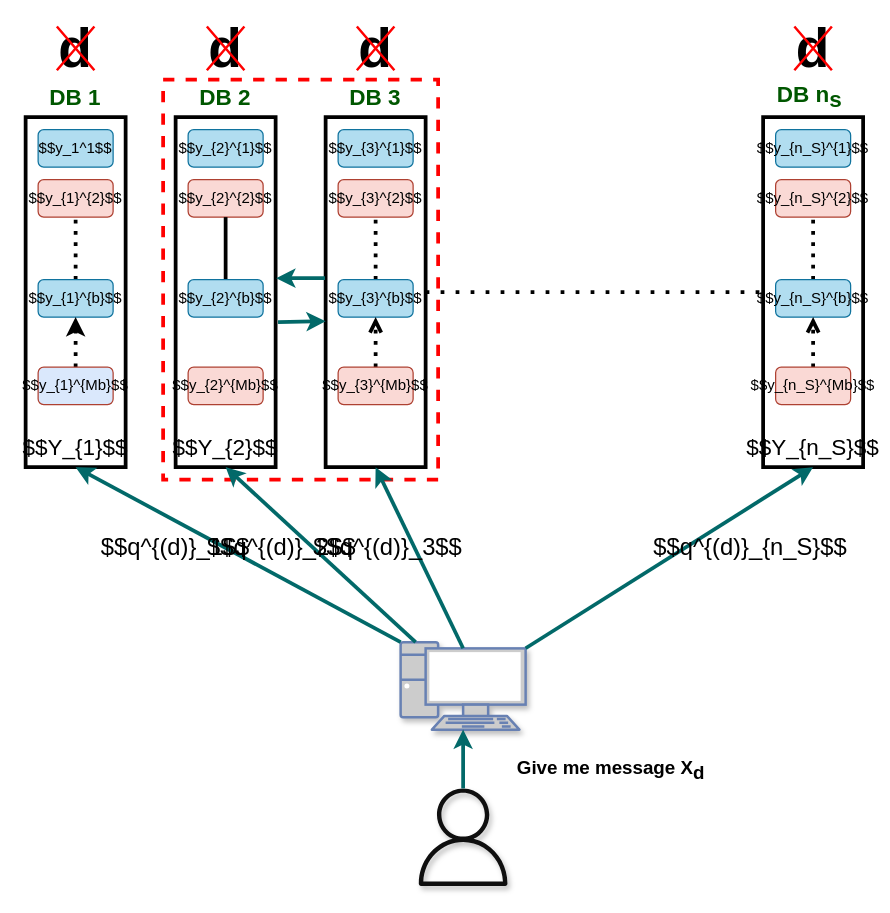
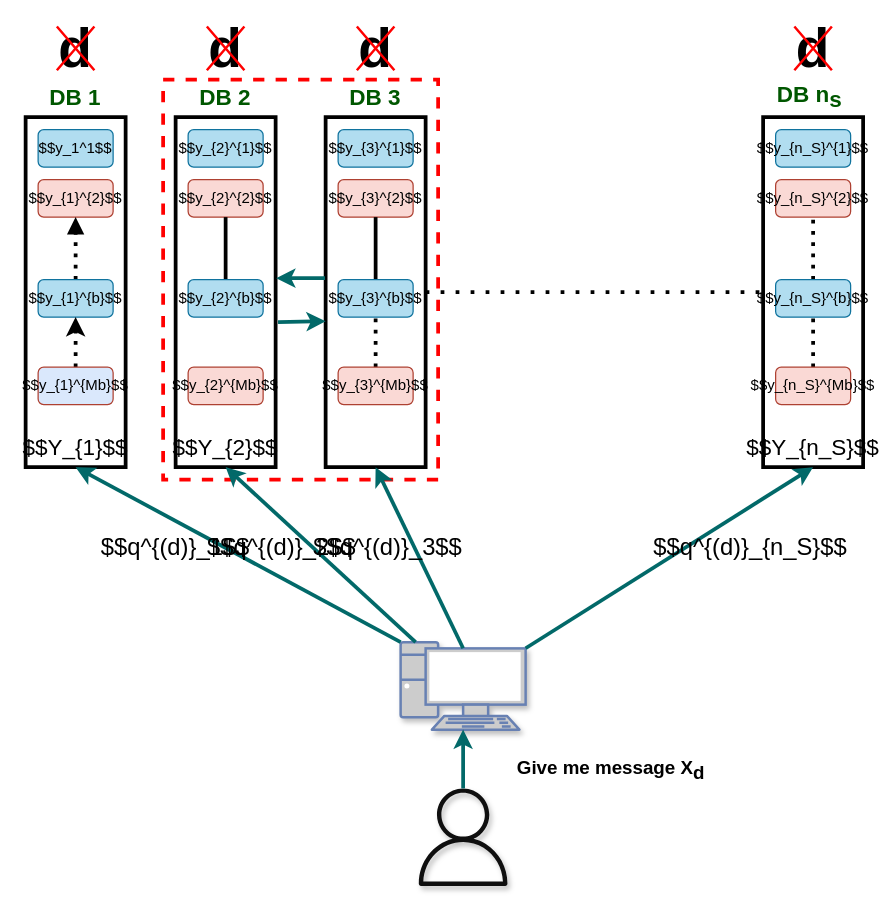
(76, 227) -> (76, 234)
(376, 247) -> (376, 247)
(813, 328) -> (813, 324)
(376, 329) -> (376, 326)
